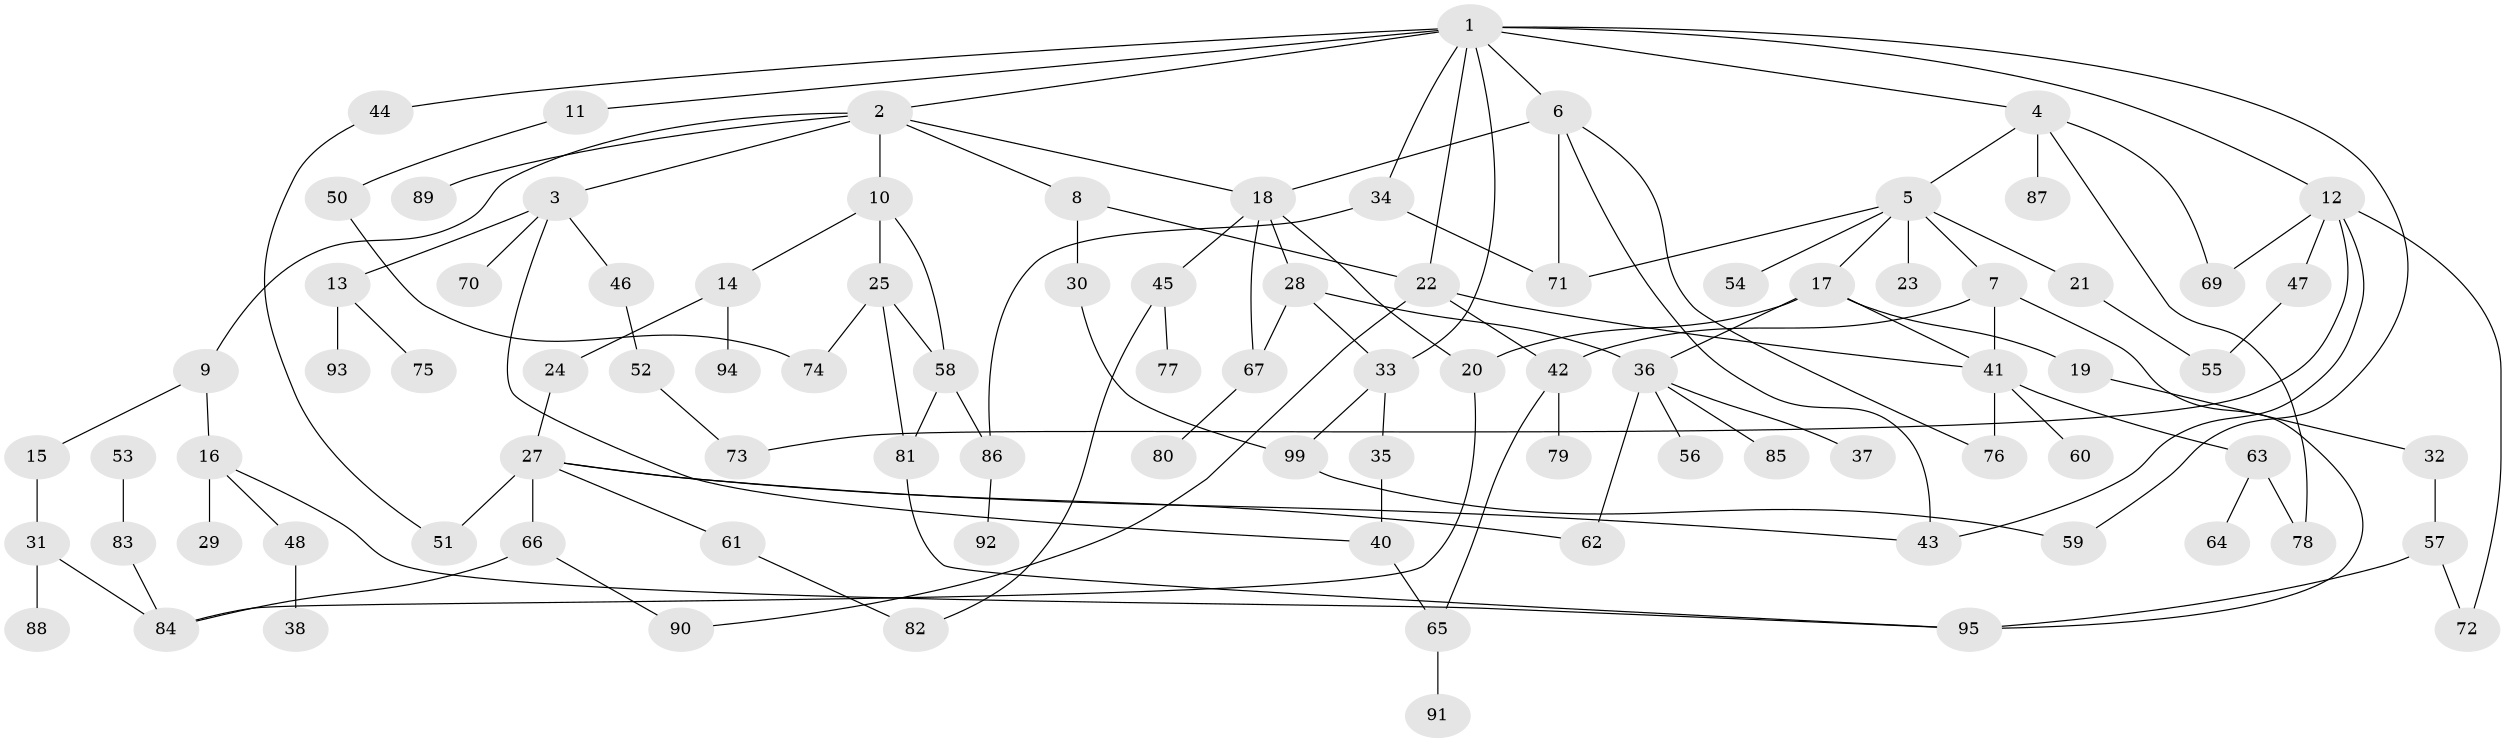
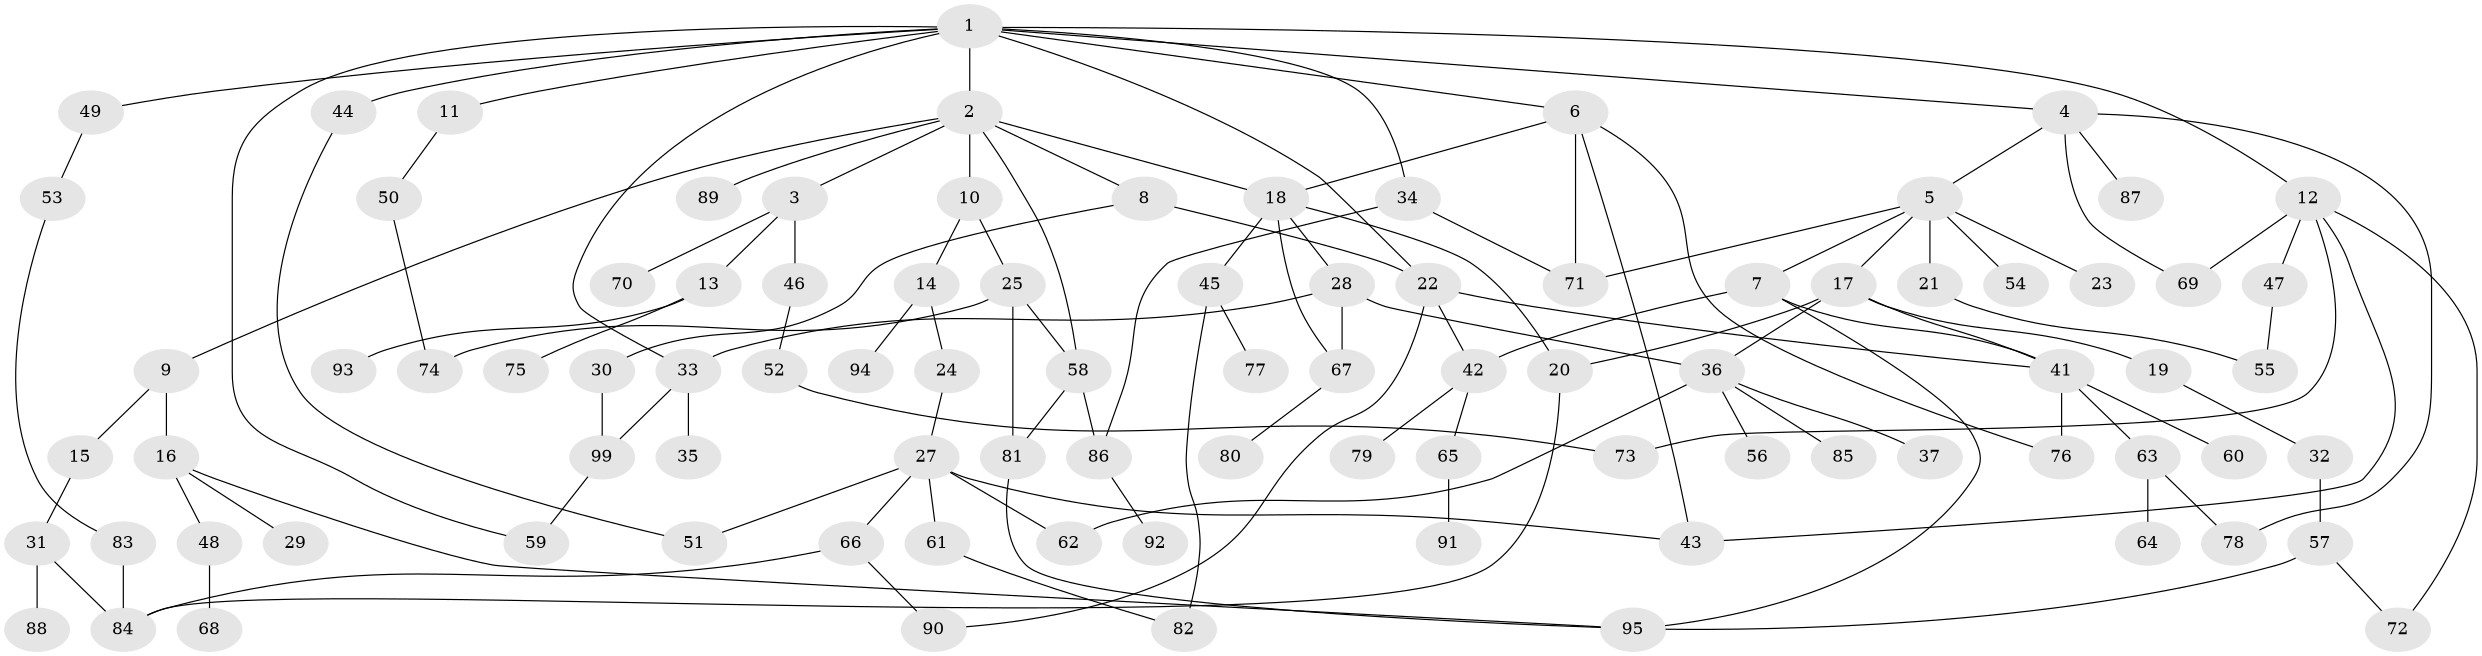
none -> (91, 113)
(929, 280) -> (1045, 235)
(1382, 544) -> none
(296, 630) -> (210, 630)
